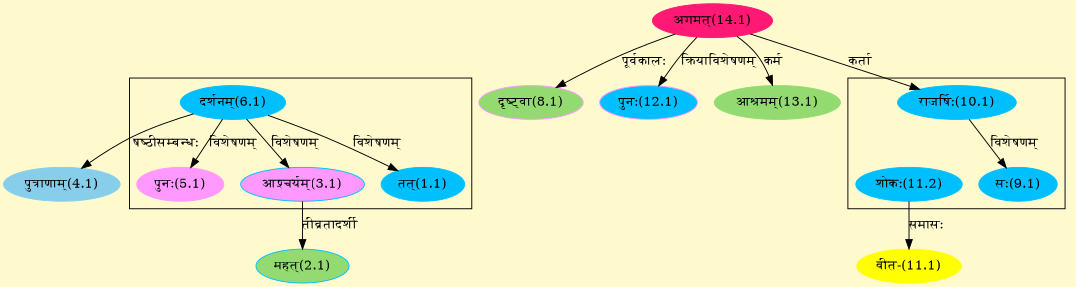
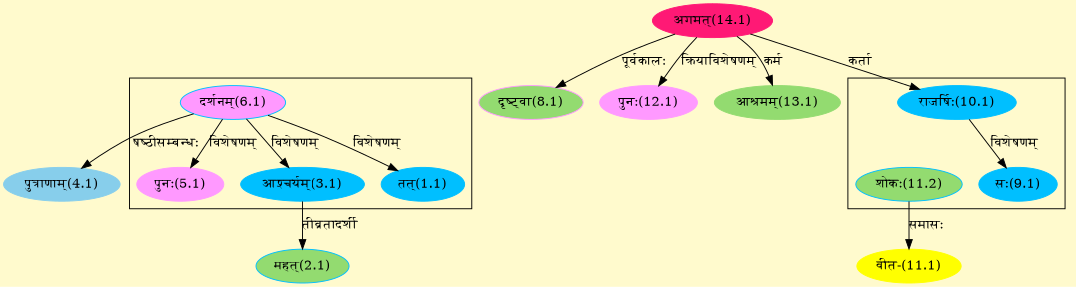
(233, 102) -> (233, 102)
(649, 102) -> (649, 102)
(303, 184) -> (303, 184)
(909, 184) -> (909, 184)
